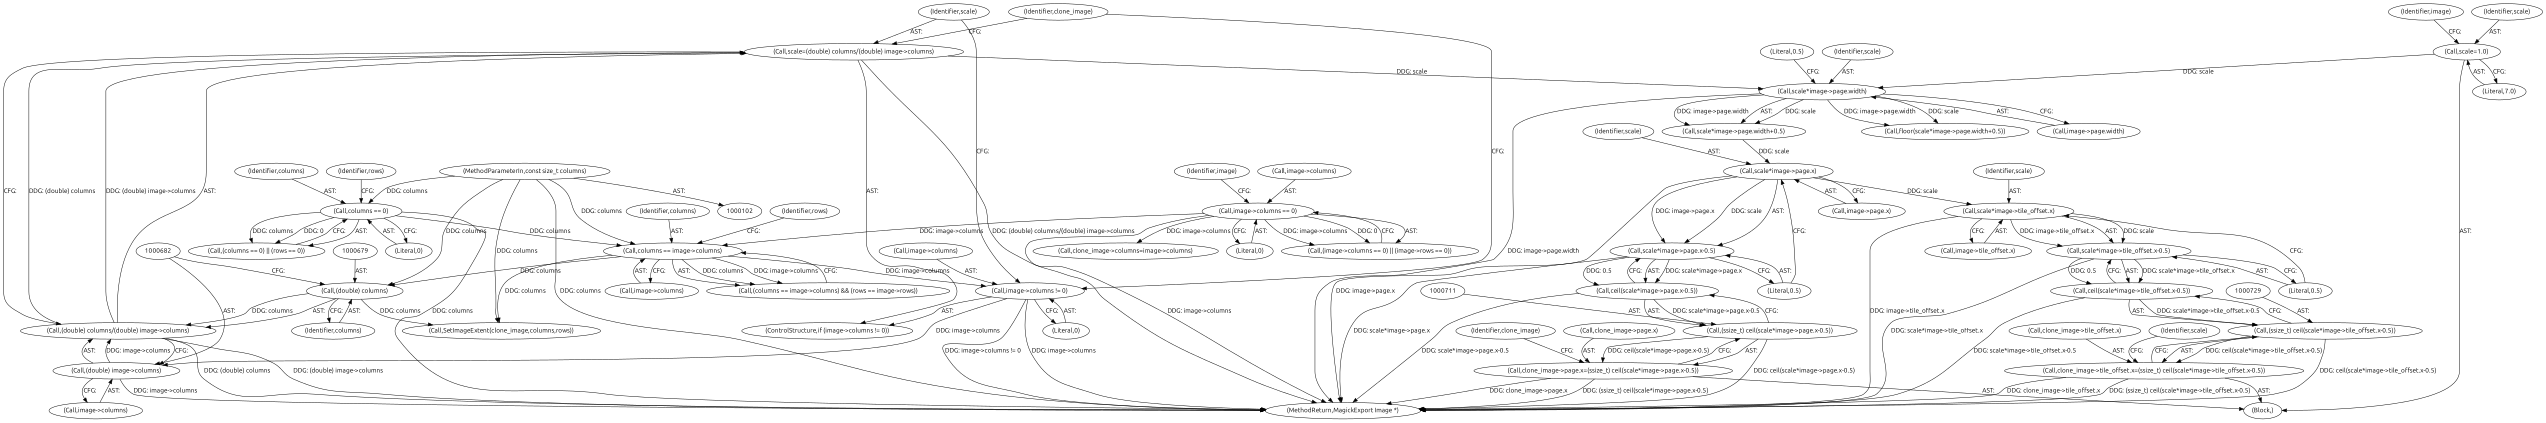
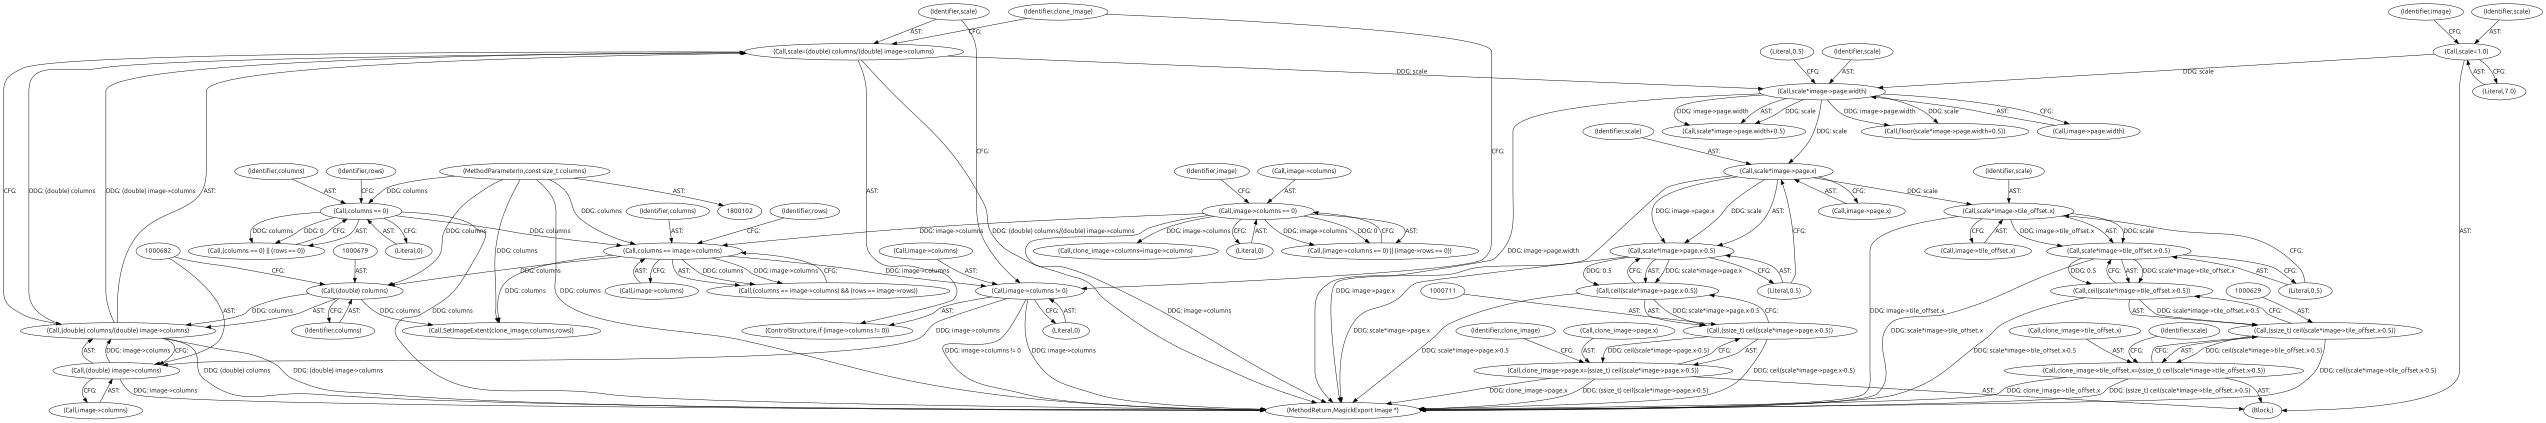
(1754, 150) -> (1813, 133)
(740, 211) -> (740, 211)
(2248, 291) -> (2248, 291)
